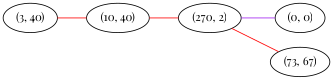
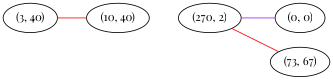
(164, 18) -> none
